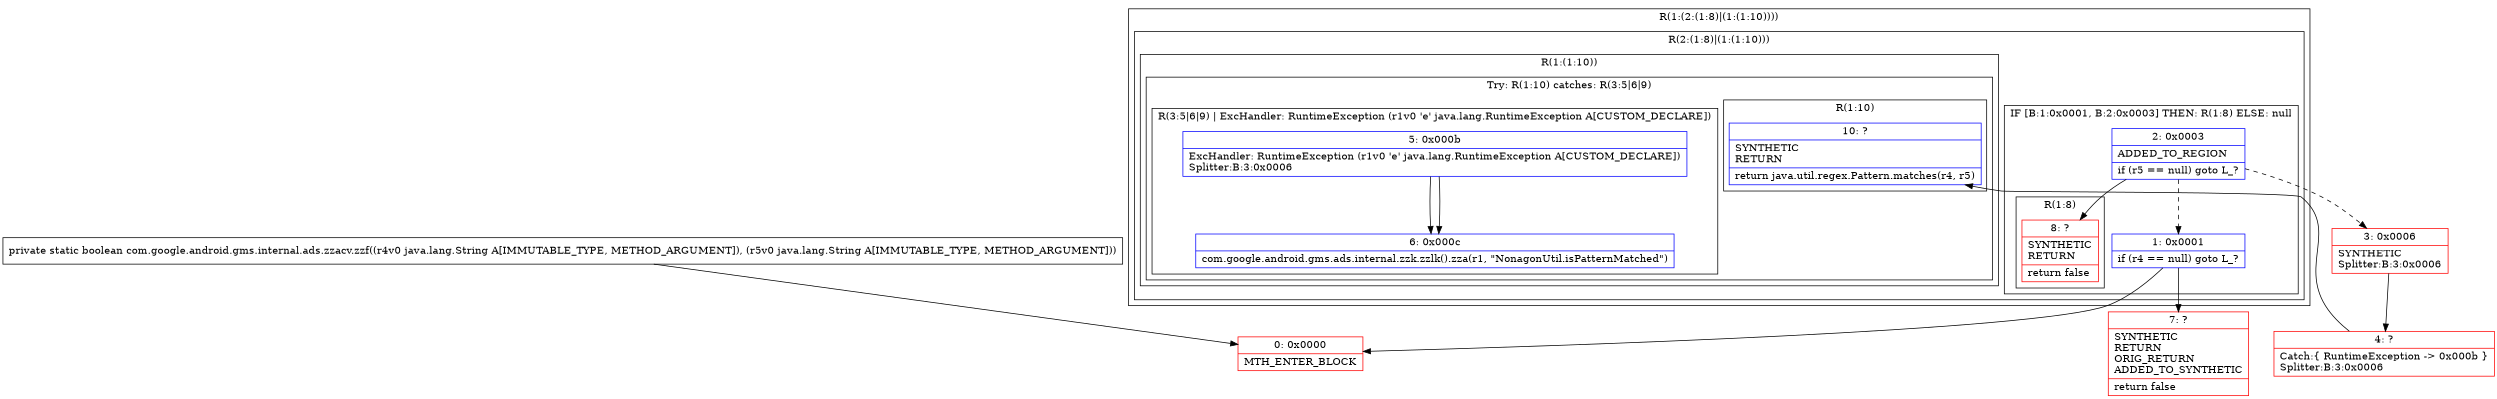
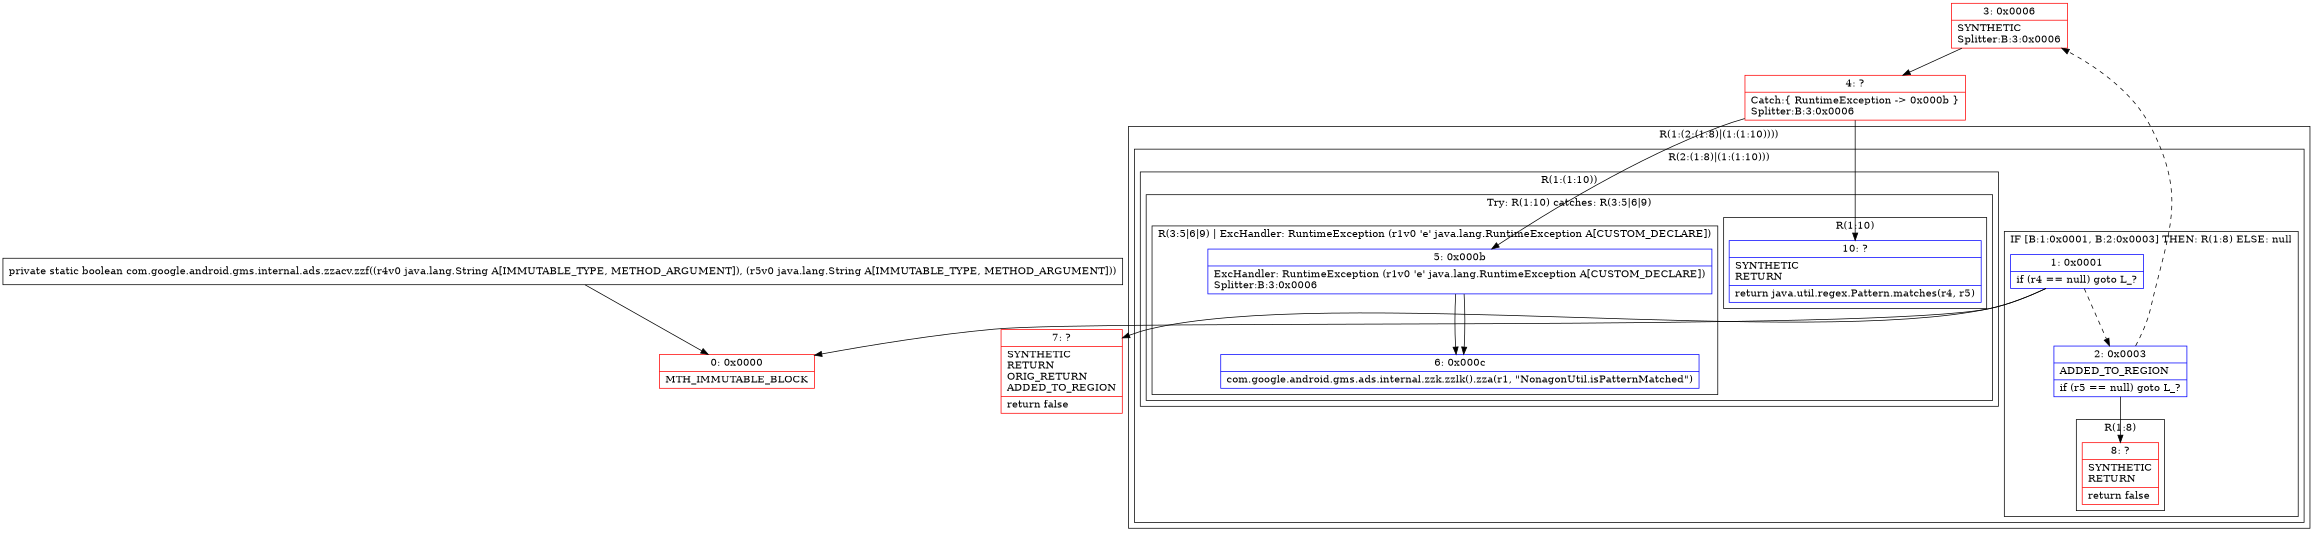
none -> (1611, 177)
(2178, 203) -> (2095, 314)
(1300, 362) -> (737, 379)
(2178, 370) -> (1062, 388)
